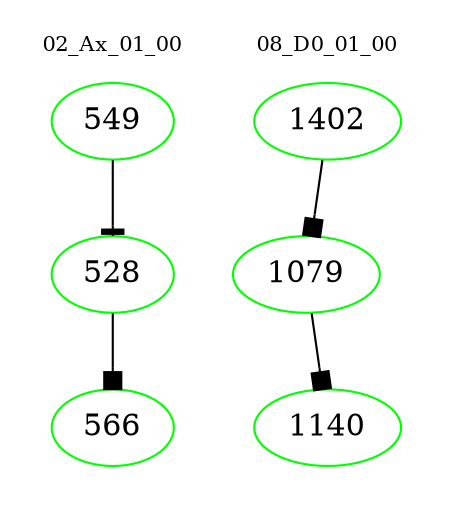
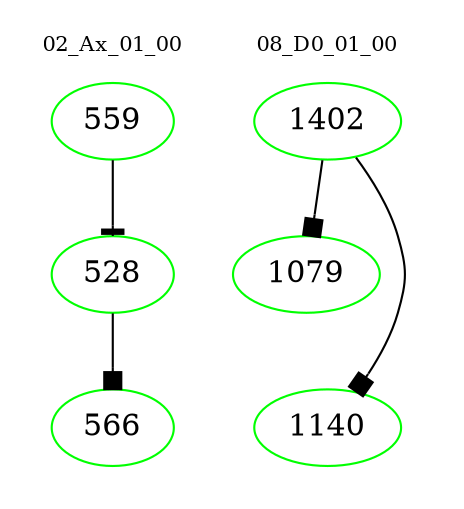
(113, 121) -> (113, 121)
(316, 341) -> (404, 264)
